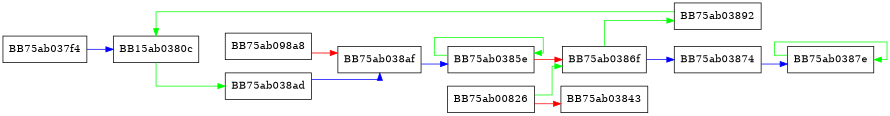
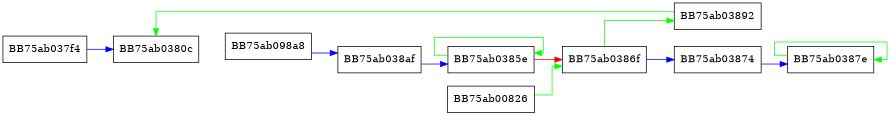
(156, 49) -> (156, 49)
(321, 53) -> (321, 53)
(268, 86) -> none
(604, 99) -> none
